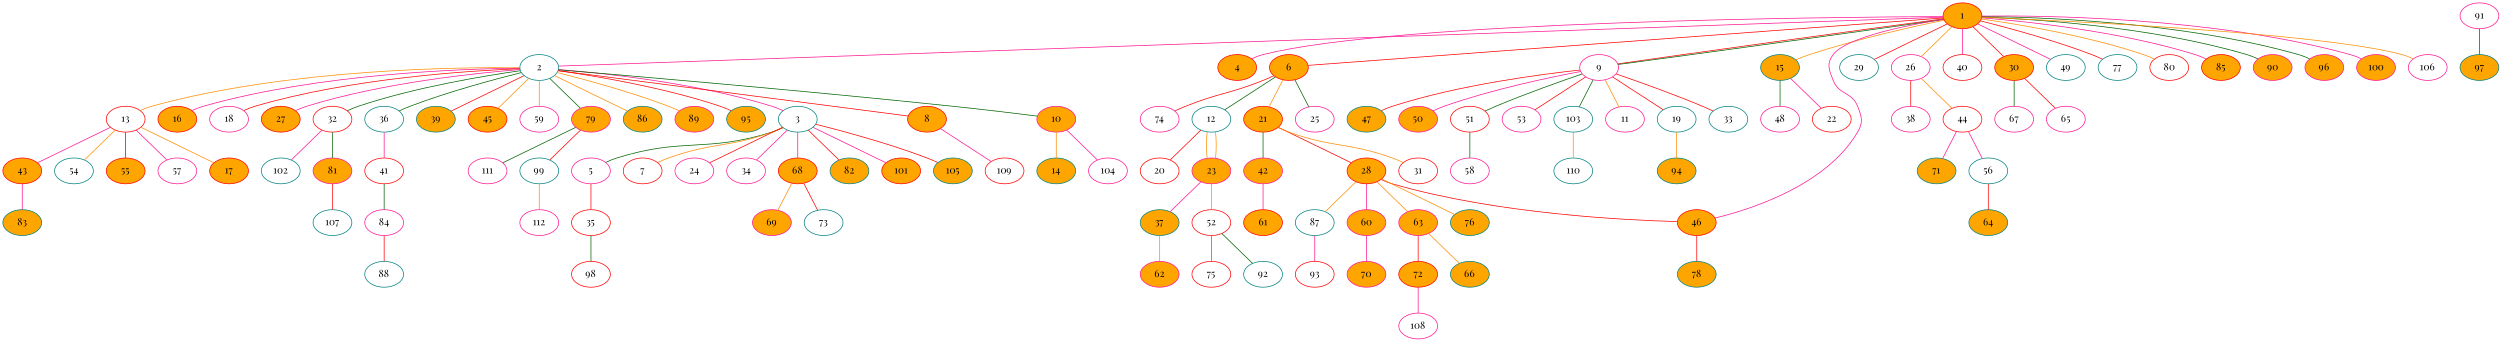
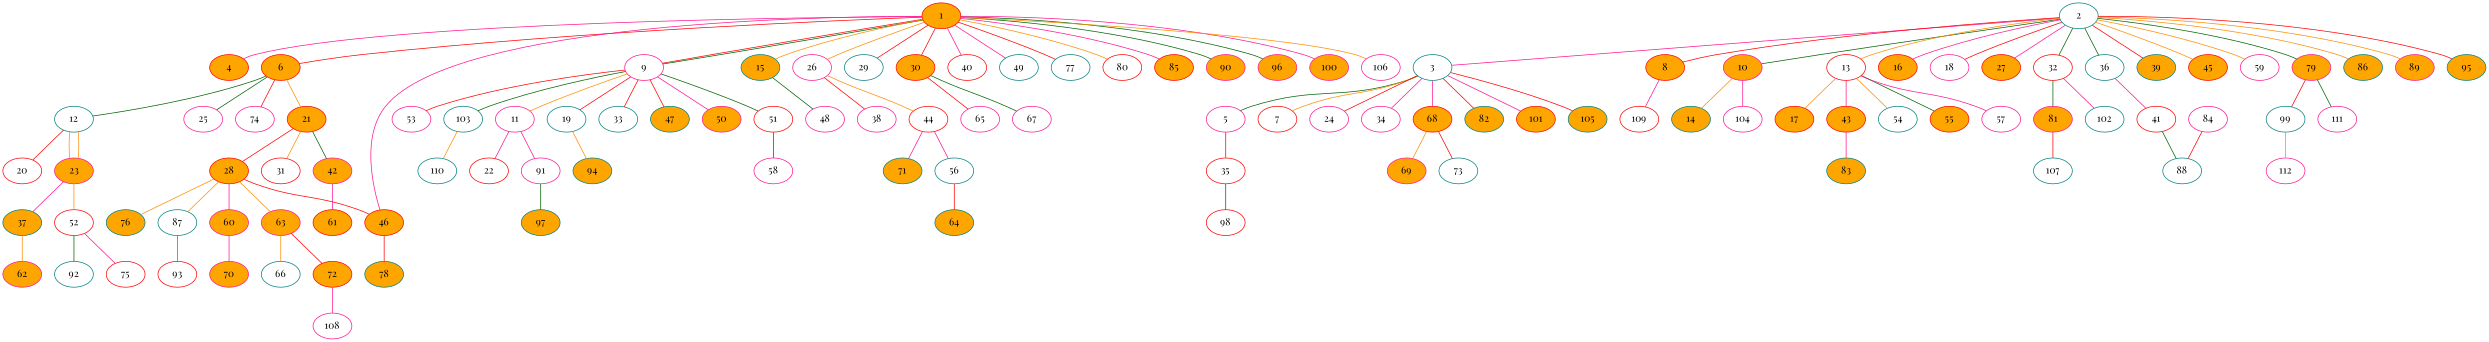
(1251, 42) -> none
(1806, 93) -> (502, 145)
none -> (528, 145)
(384, 197) -> (2169, 145)
(1470, 274) -> (281, 274)
